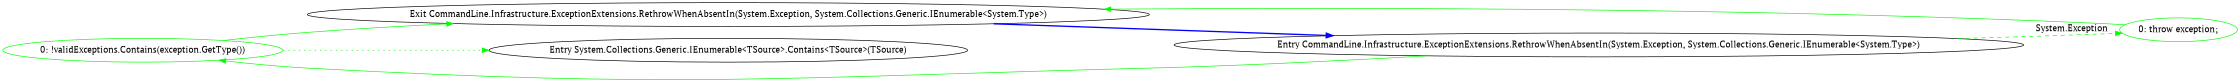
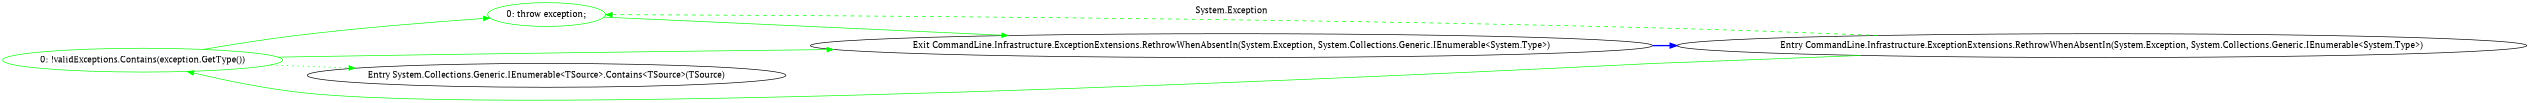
none -> (343, 30)
